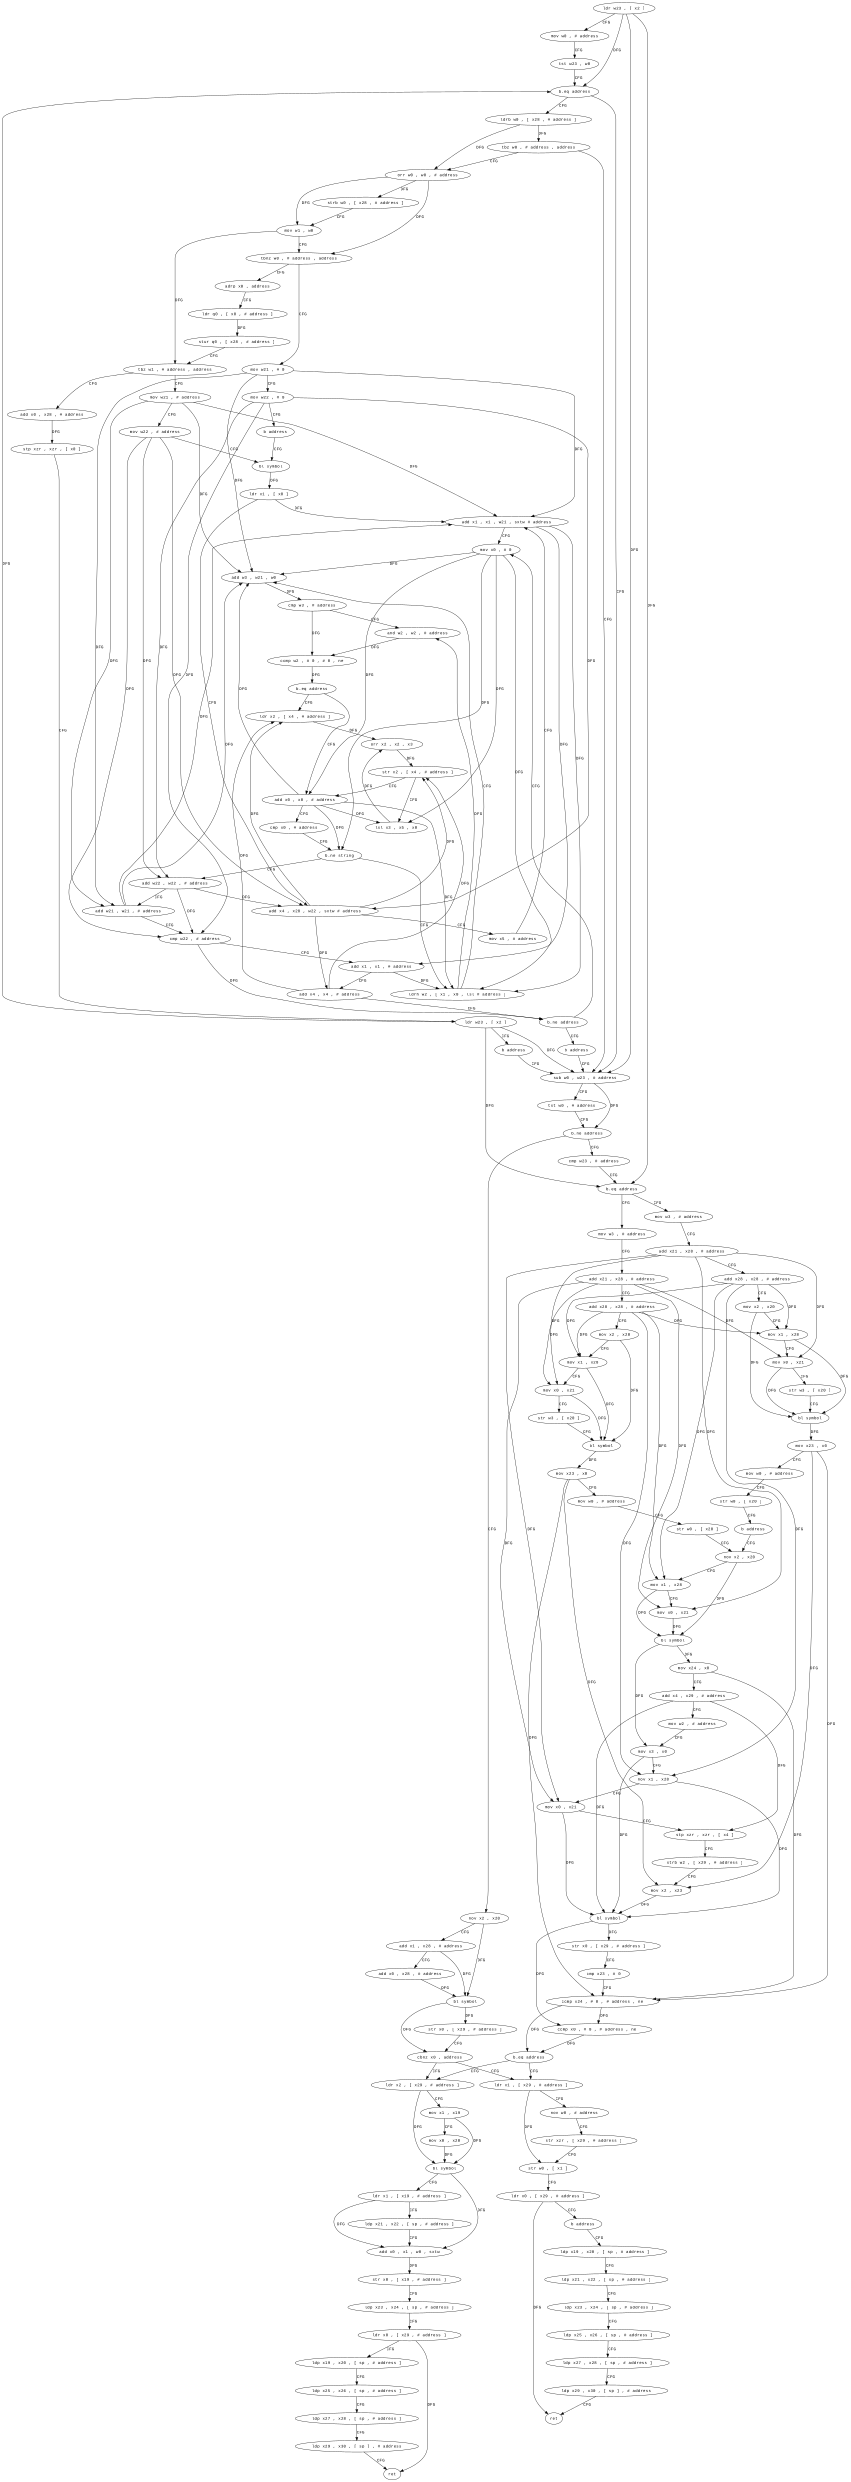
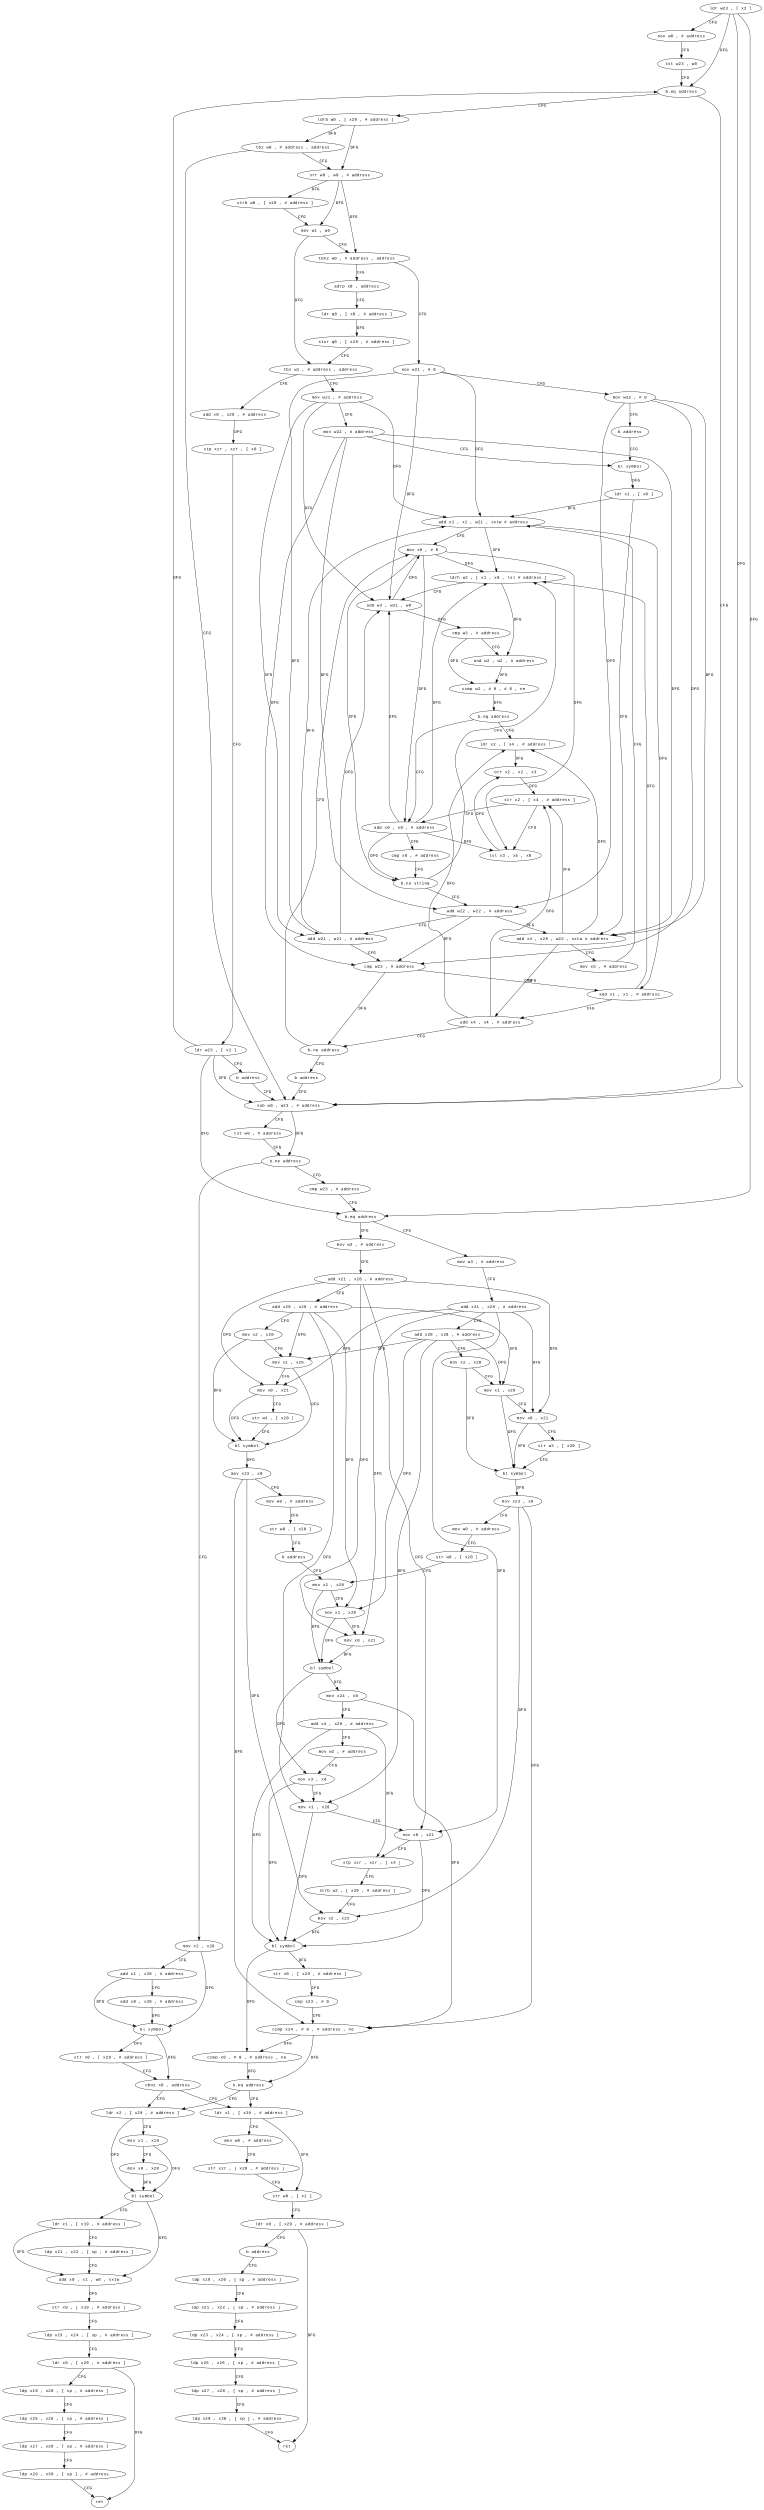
(379, 563) -> (405, 579)
